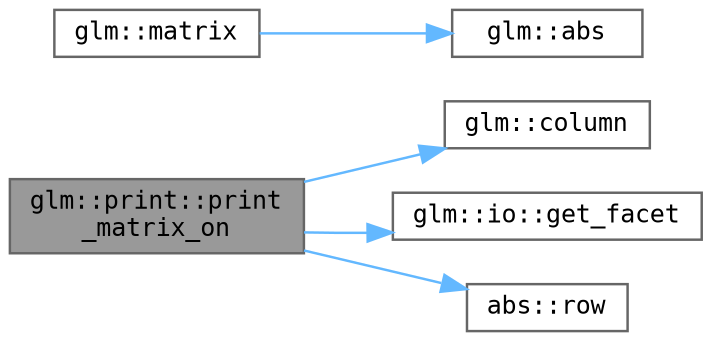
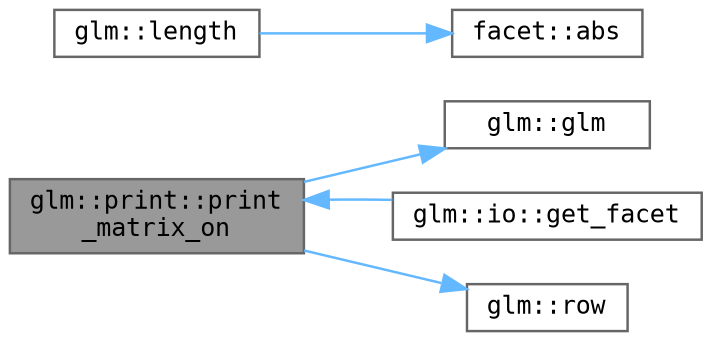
(157, 33) -> (157, 33)
(547, 33) -> (547, 33)
(547, 125) -> (547, 125)
(336, 233) -> (361, 200)
(547, 308) -> (547, 308)
